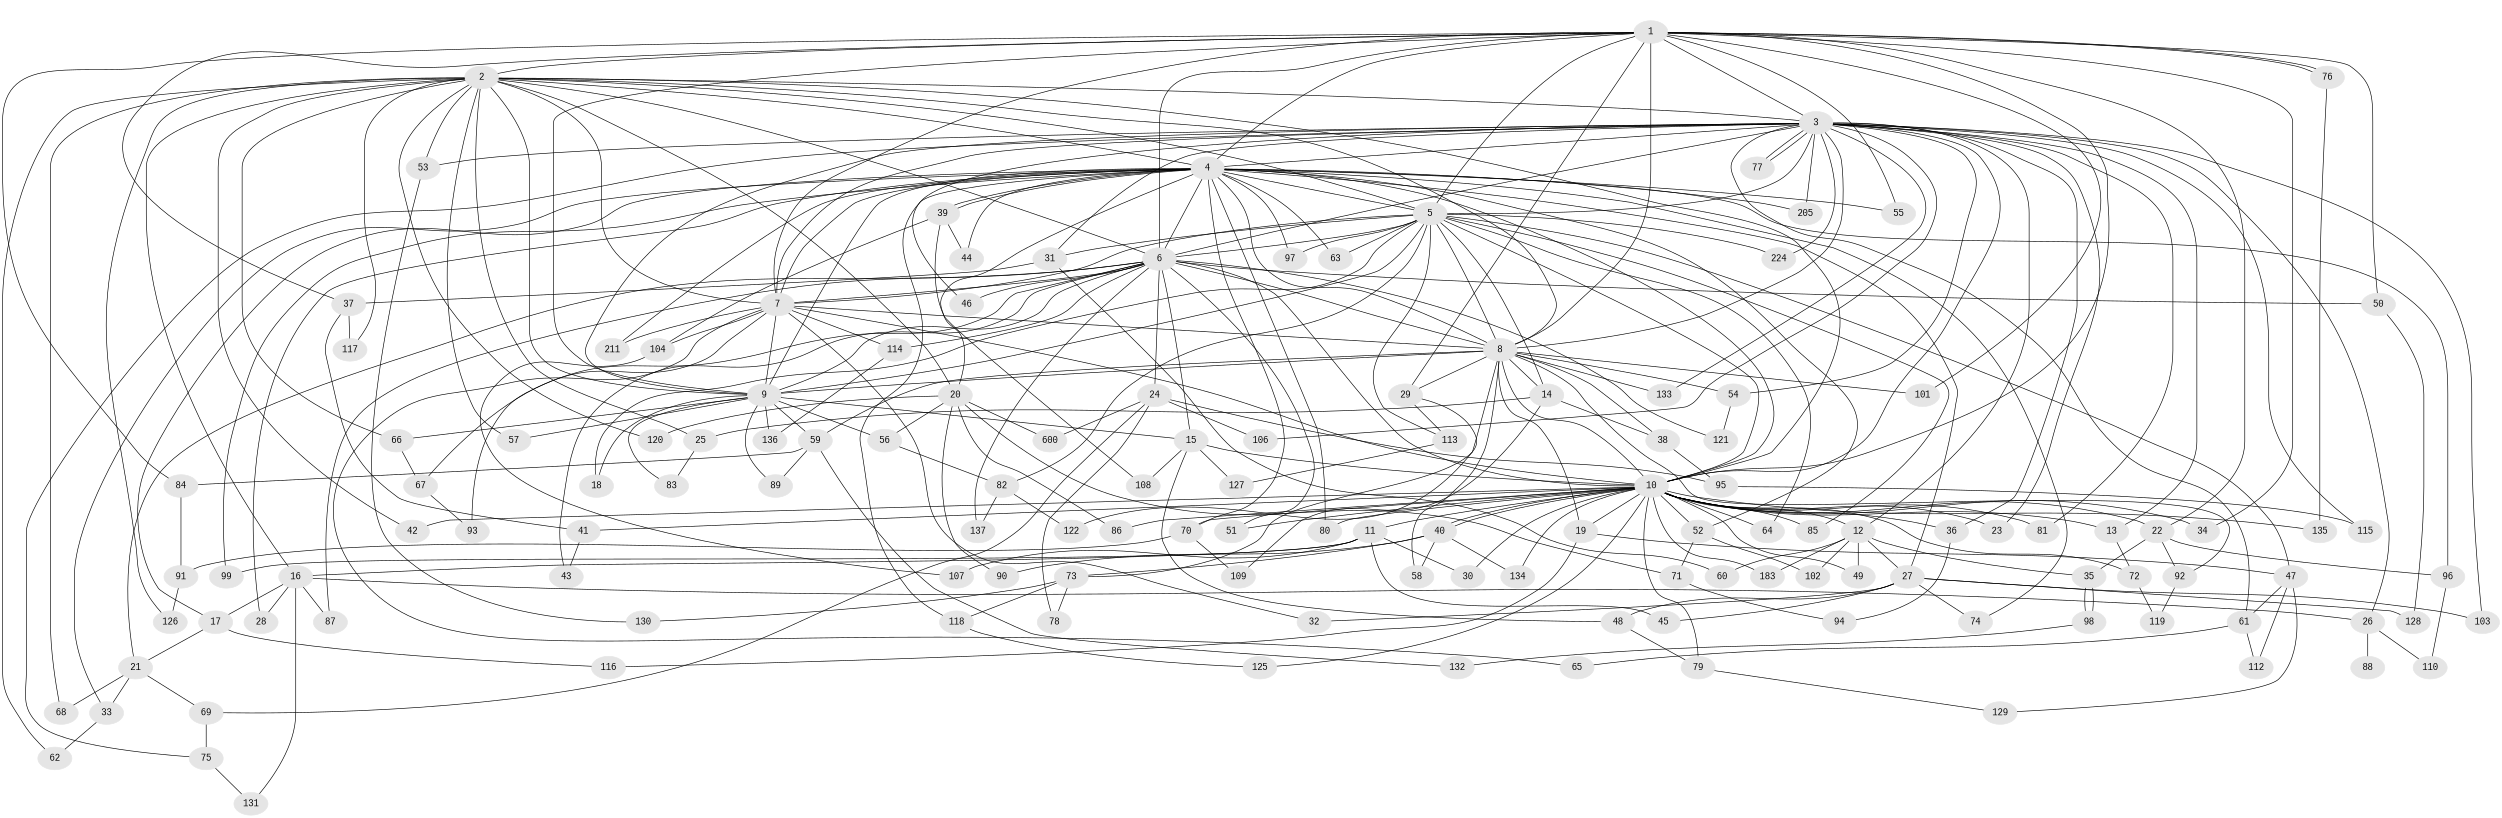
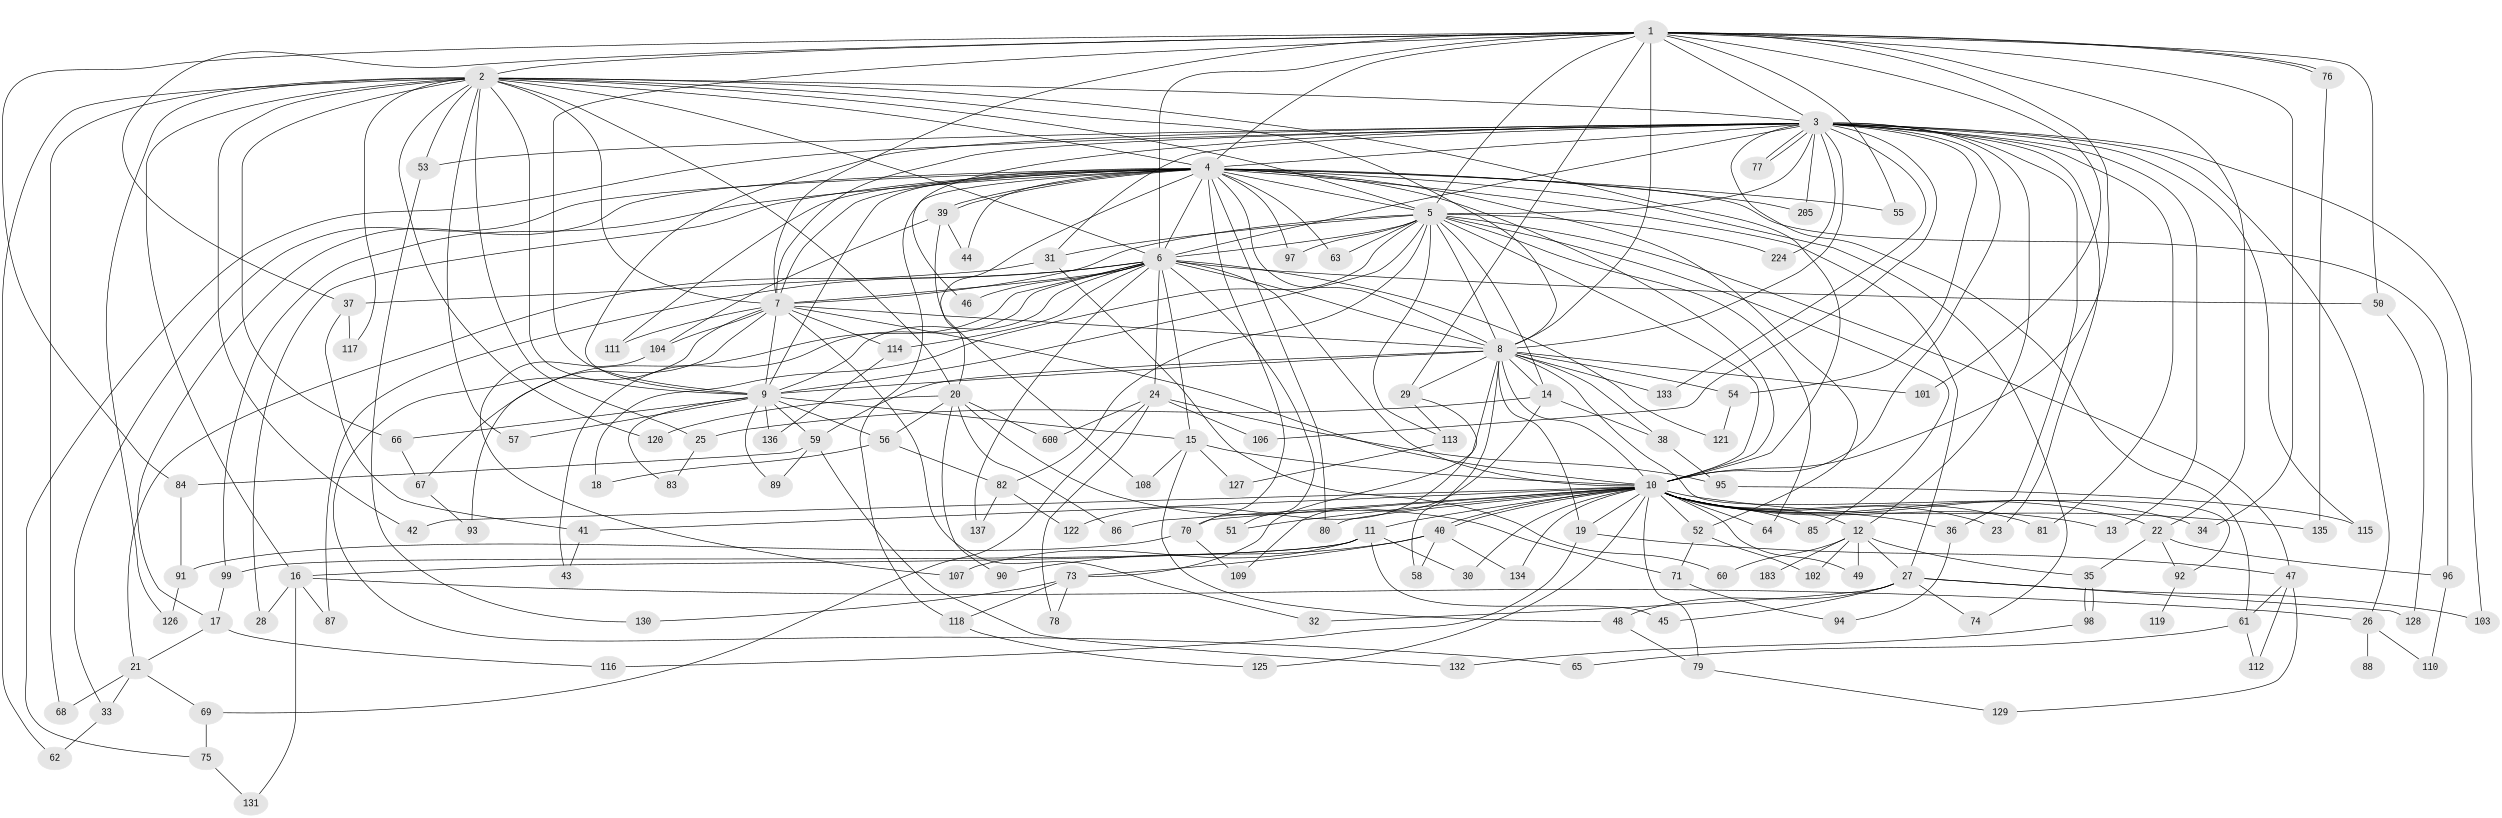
(612, 350) -> (612, 350)
(620, 435) -> (741, 464)
(1692, 554) -> none
(2134, 577) -> none
(253, 601) -> (221, 599)
